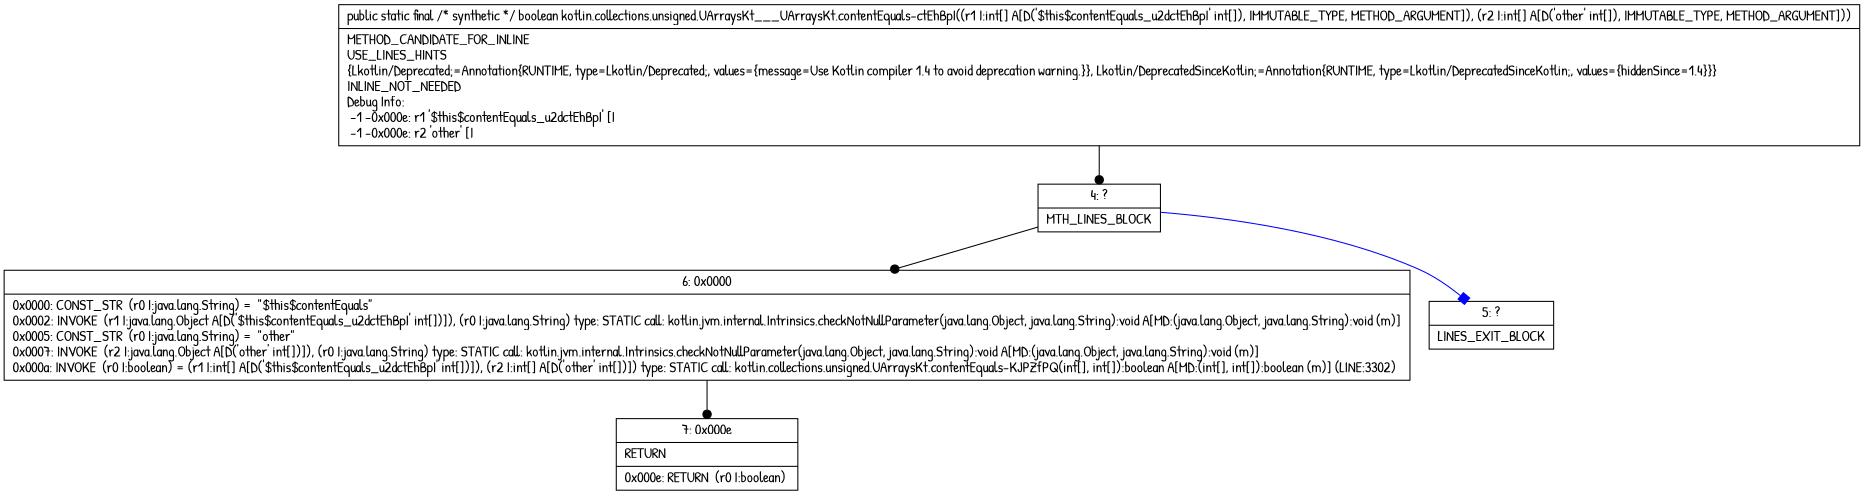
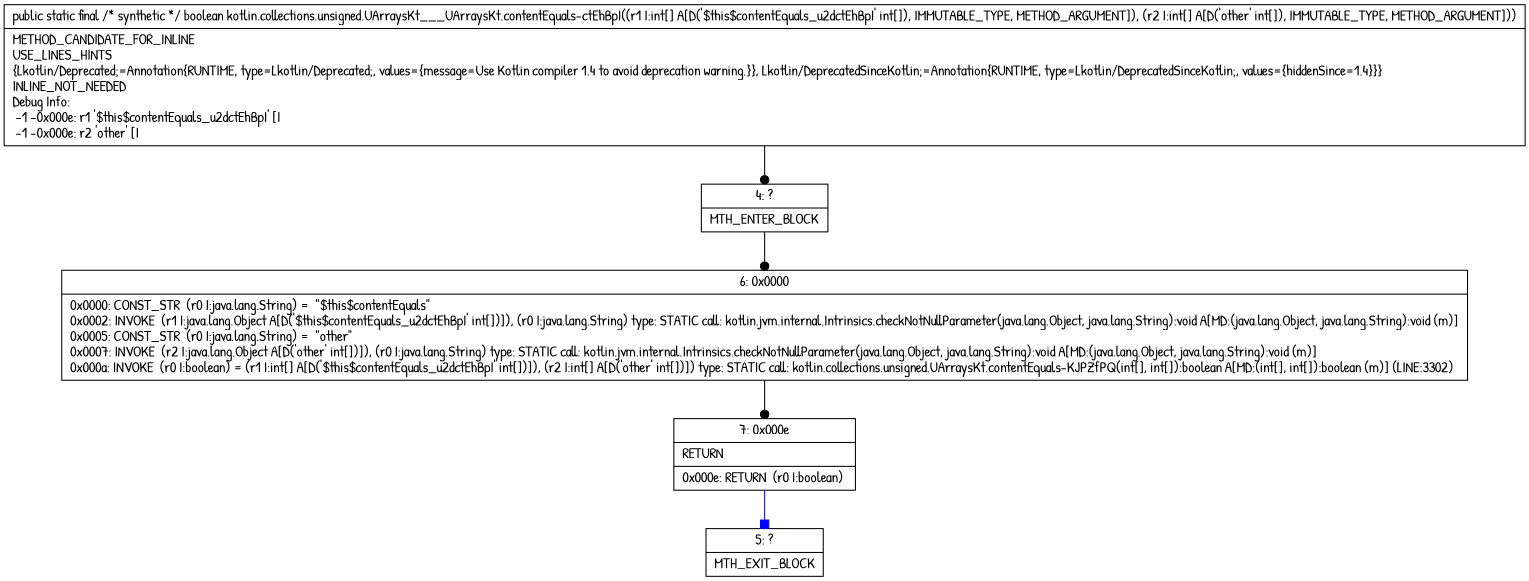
(1099, 219) -> (765, 219)
(1315, 236) -> (765, 504)
(1491, 337) -> (765, 564)
